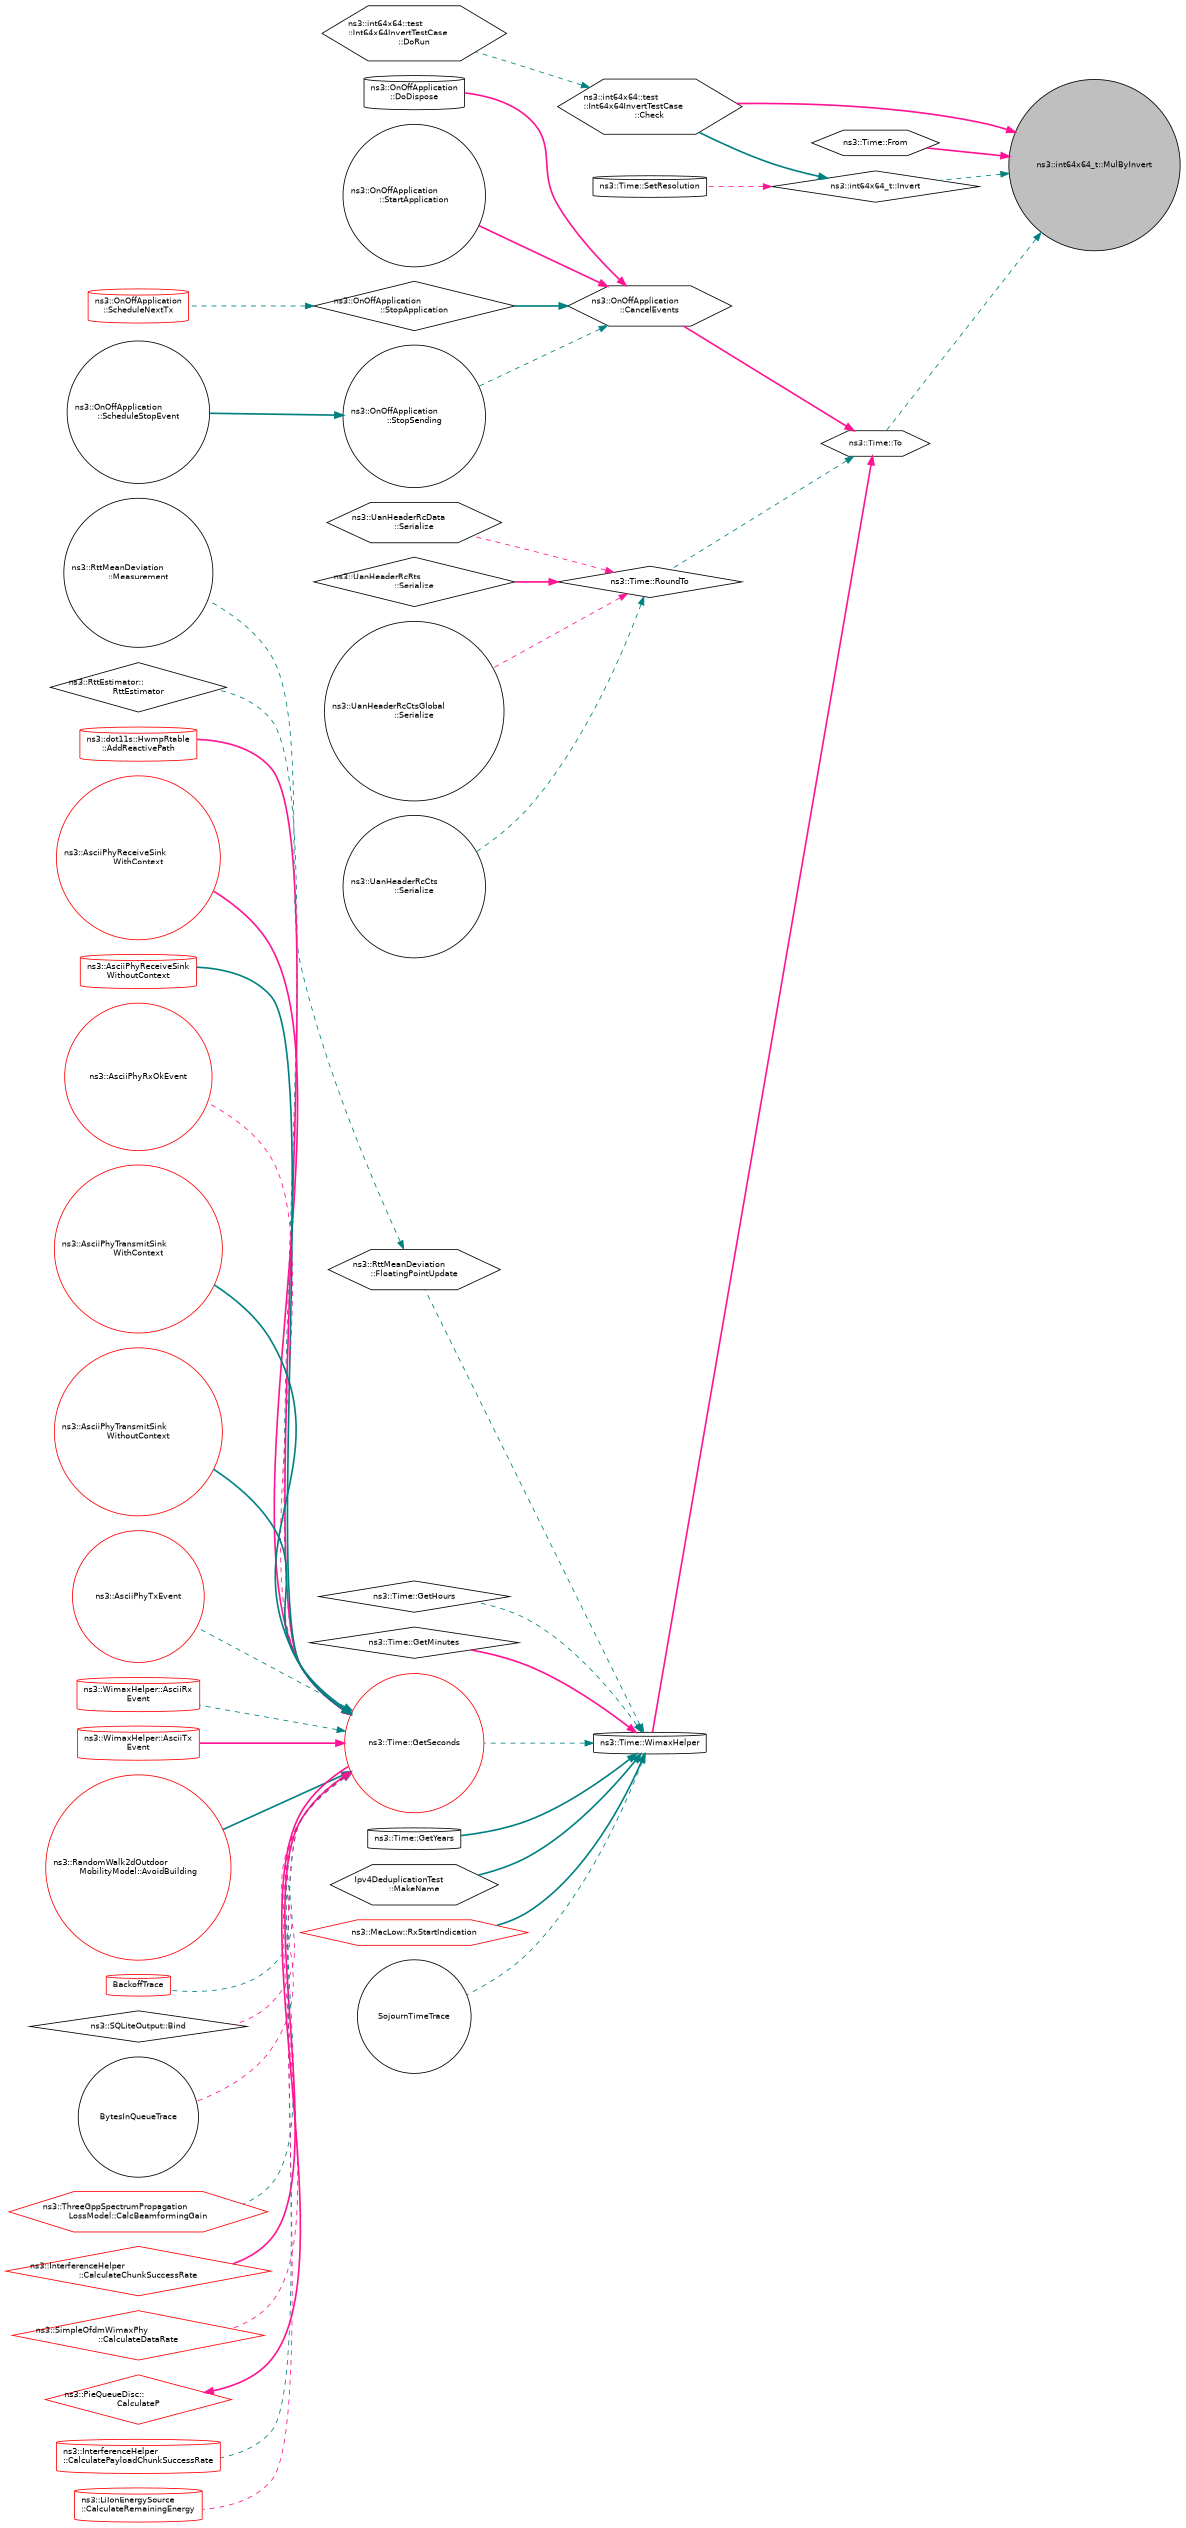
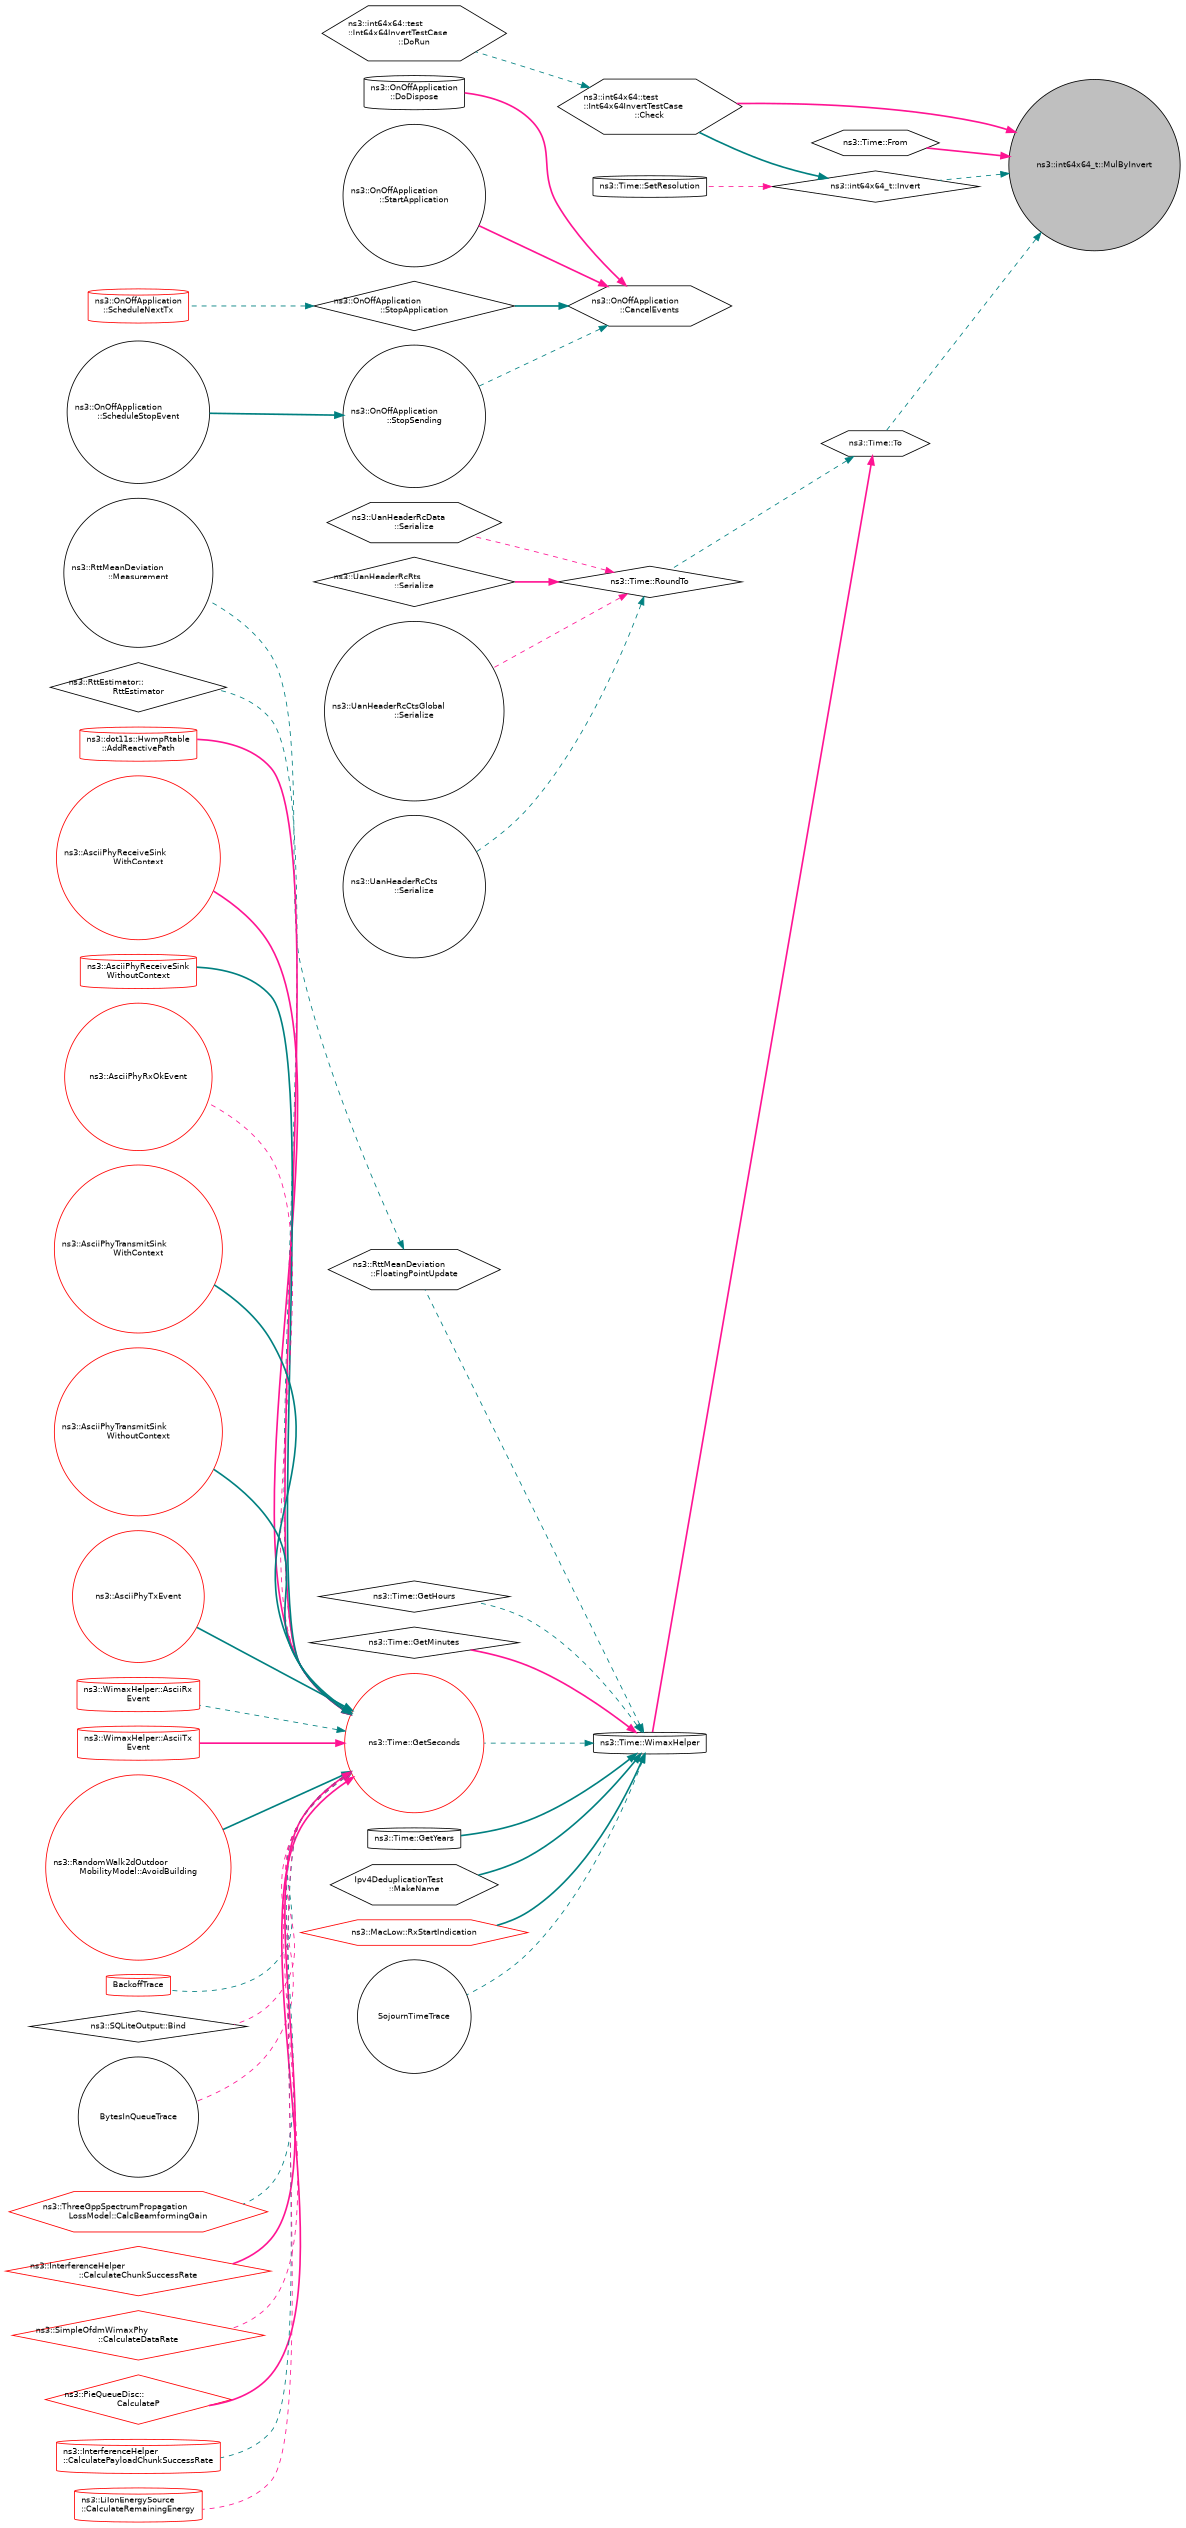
(765, 376) -> none
(271, 1667) -> (271, 1667)
(300, 2242) -> (300, 2243)
